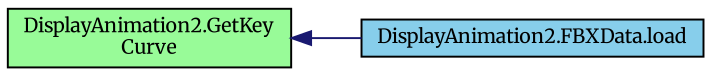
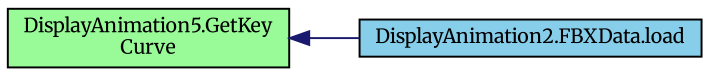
(149, 38) -> (149, 38)
